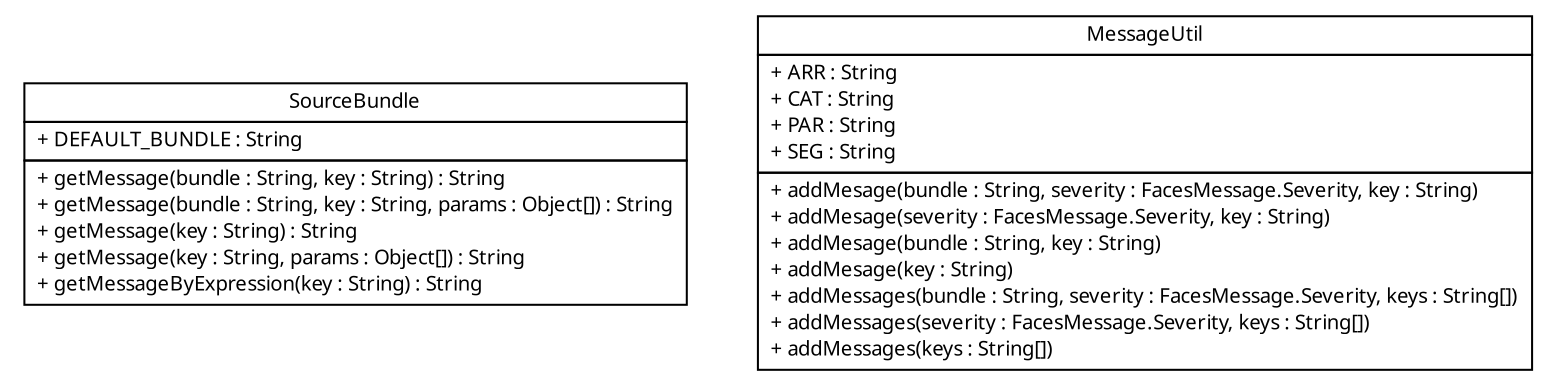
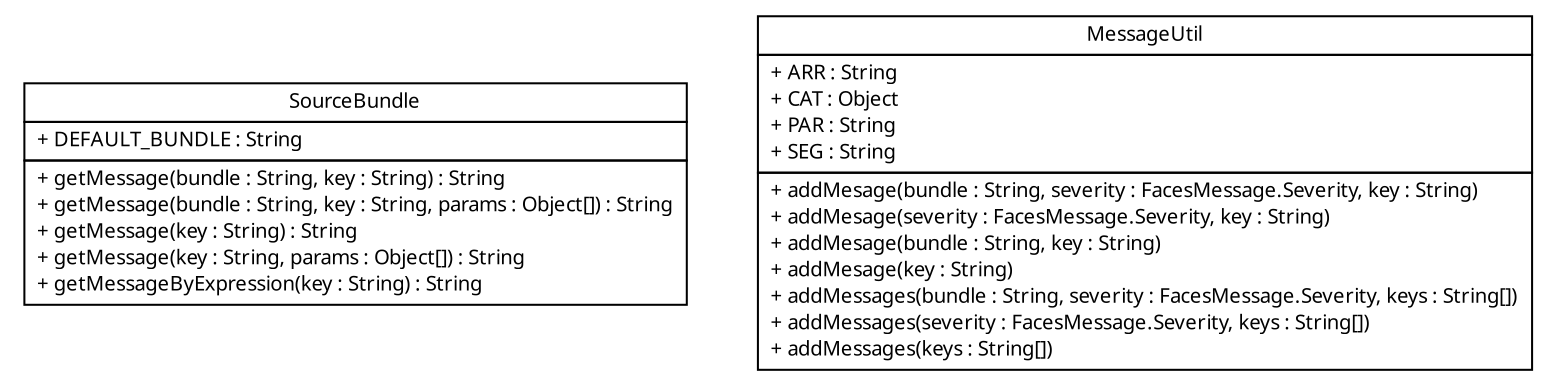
(833, 100) -> (835, 100)
